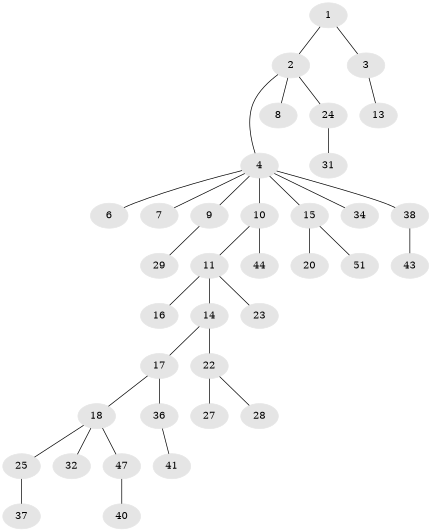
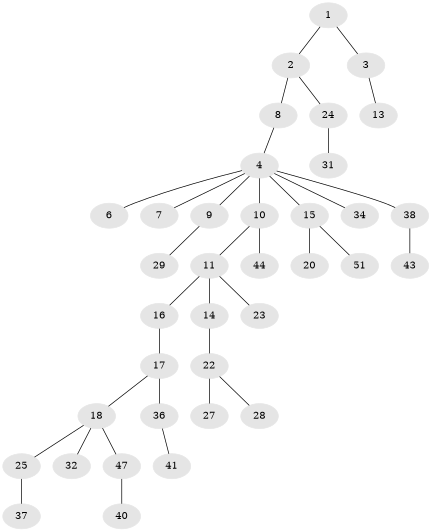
(251, 109) -> (269, 140)
(184, 341) -> (159, 341)
